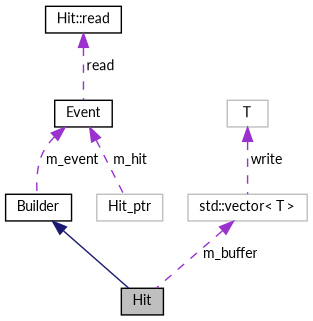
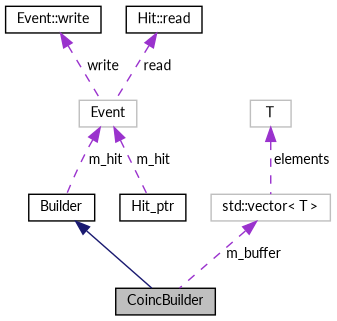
none -> (53, 20)
(83, 114) -> (108, 114)
(71, 161) -> (105, 161)
(265, 161) -> (301, 161)
(130, 208) -> (153, 208)
(142, 302) -> (166, 302)
